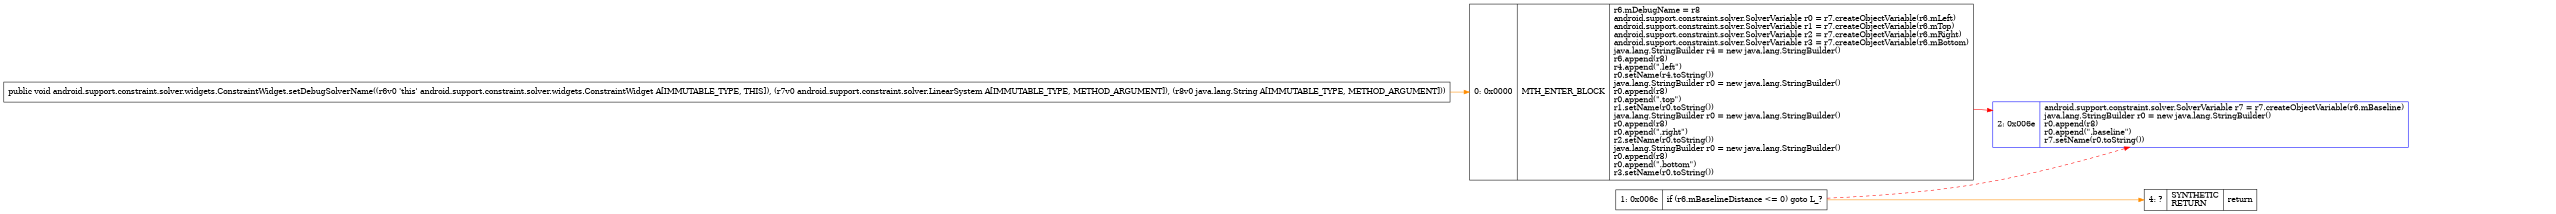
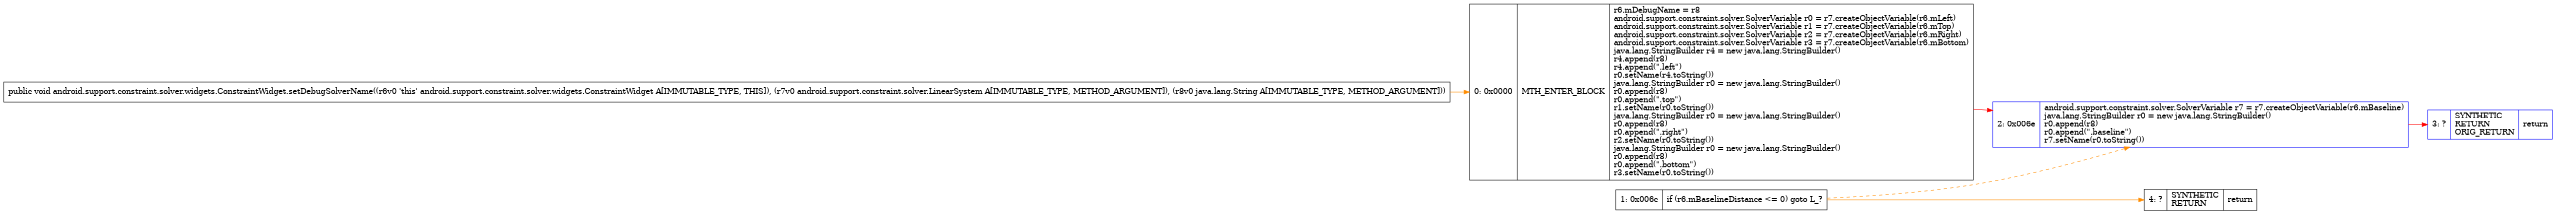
(1641, 59) -> (1641, 59)
none -> (2490, 125)
(1978, 184) -> (1978, 184)
